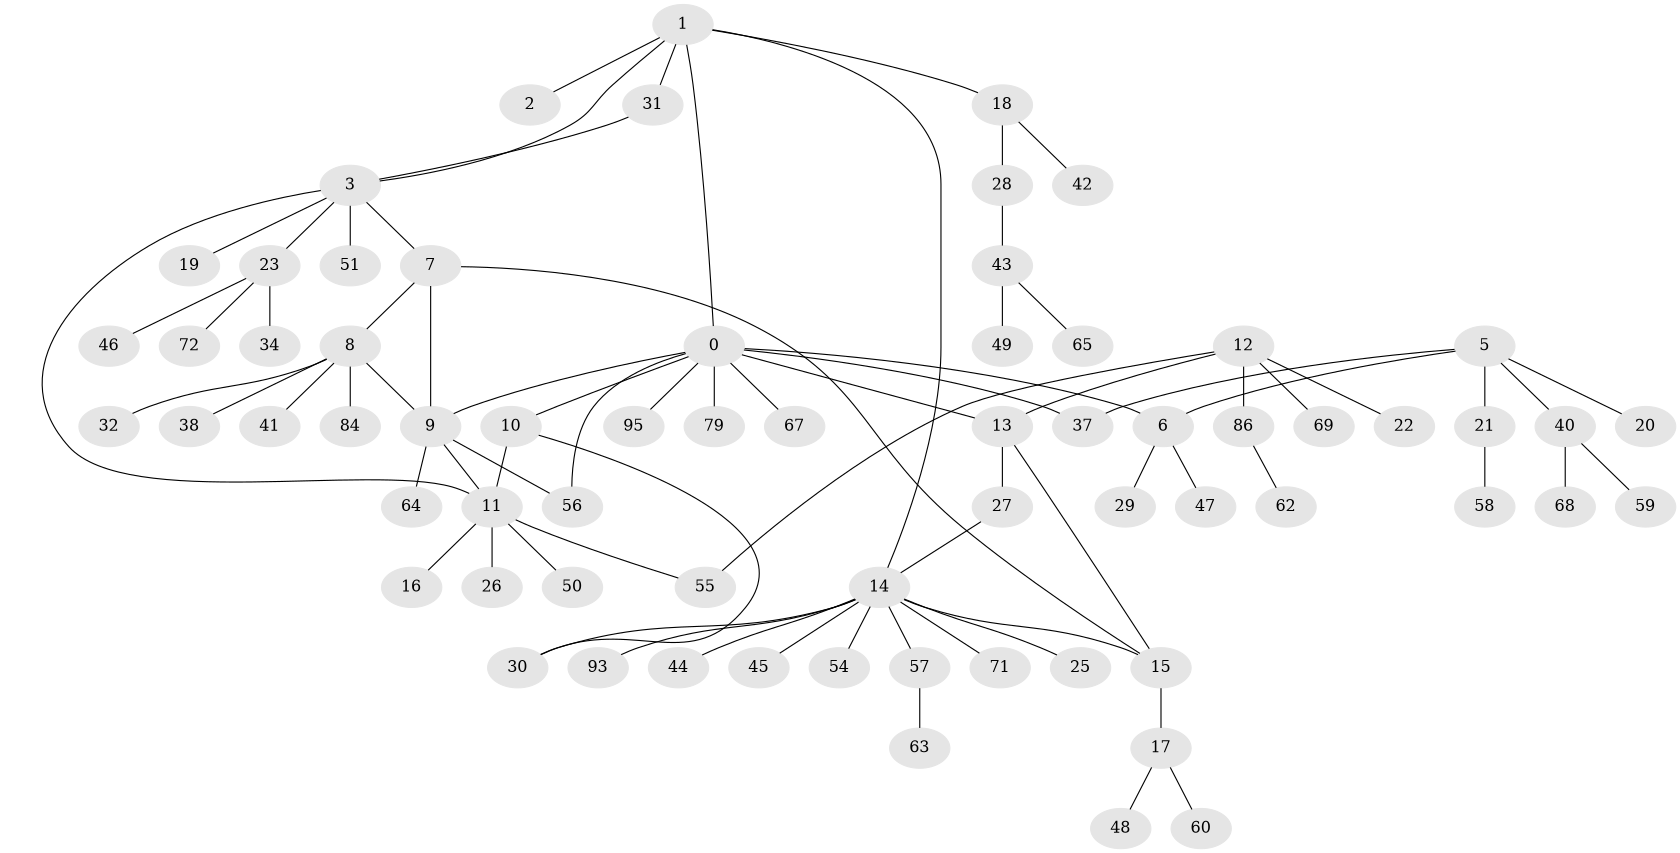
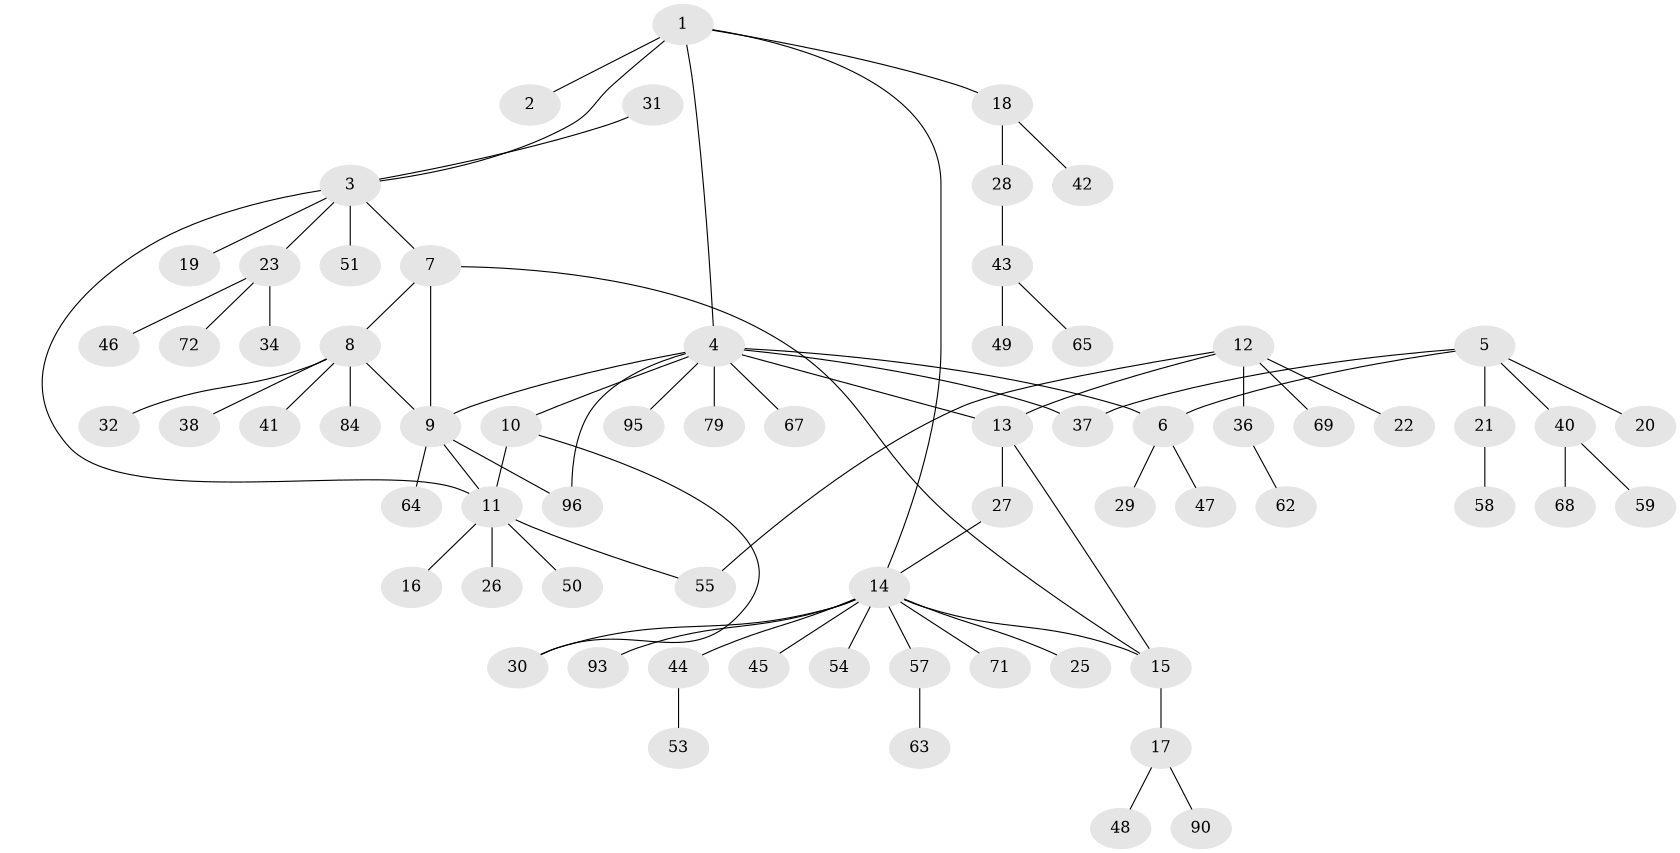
(668, 65) -> none
(714, 346) -> (714, 346)
(1244, 427) -> (1244, 427)
(572, 507) -> (572, 507)
none -> (679, 748)
(1201, 829) -> (1201, 829)
